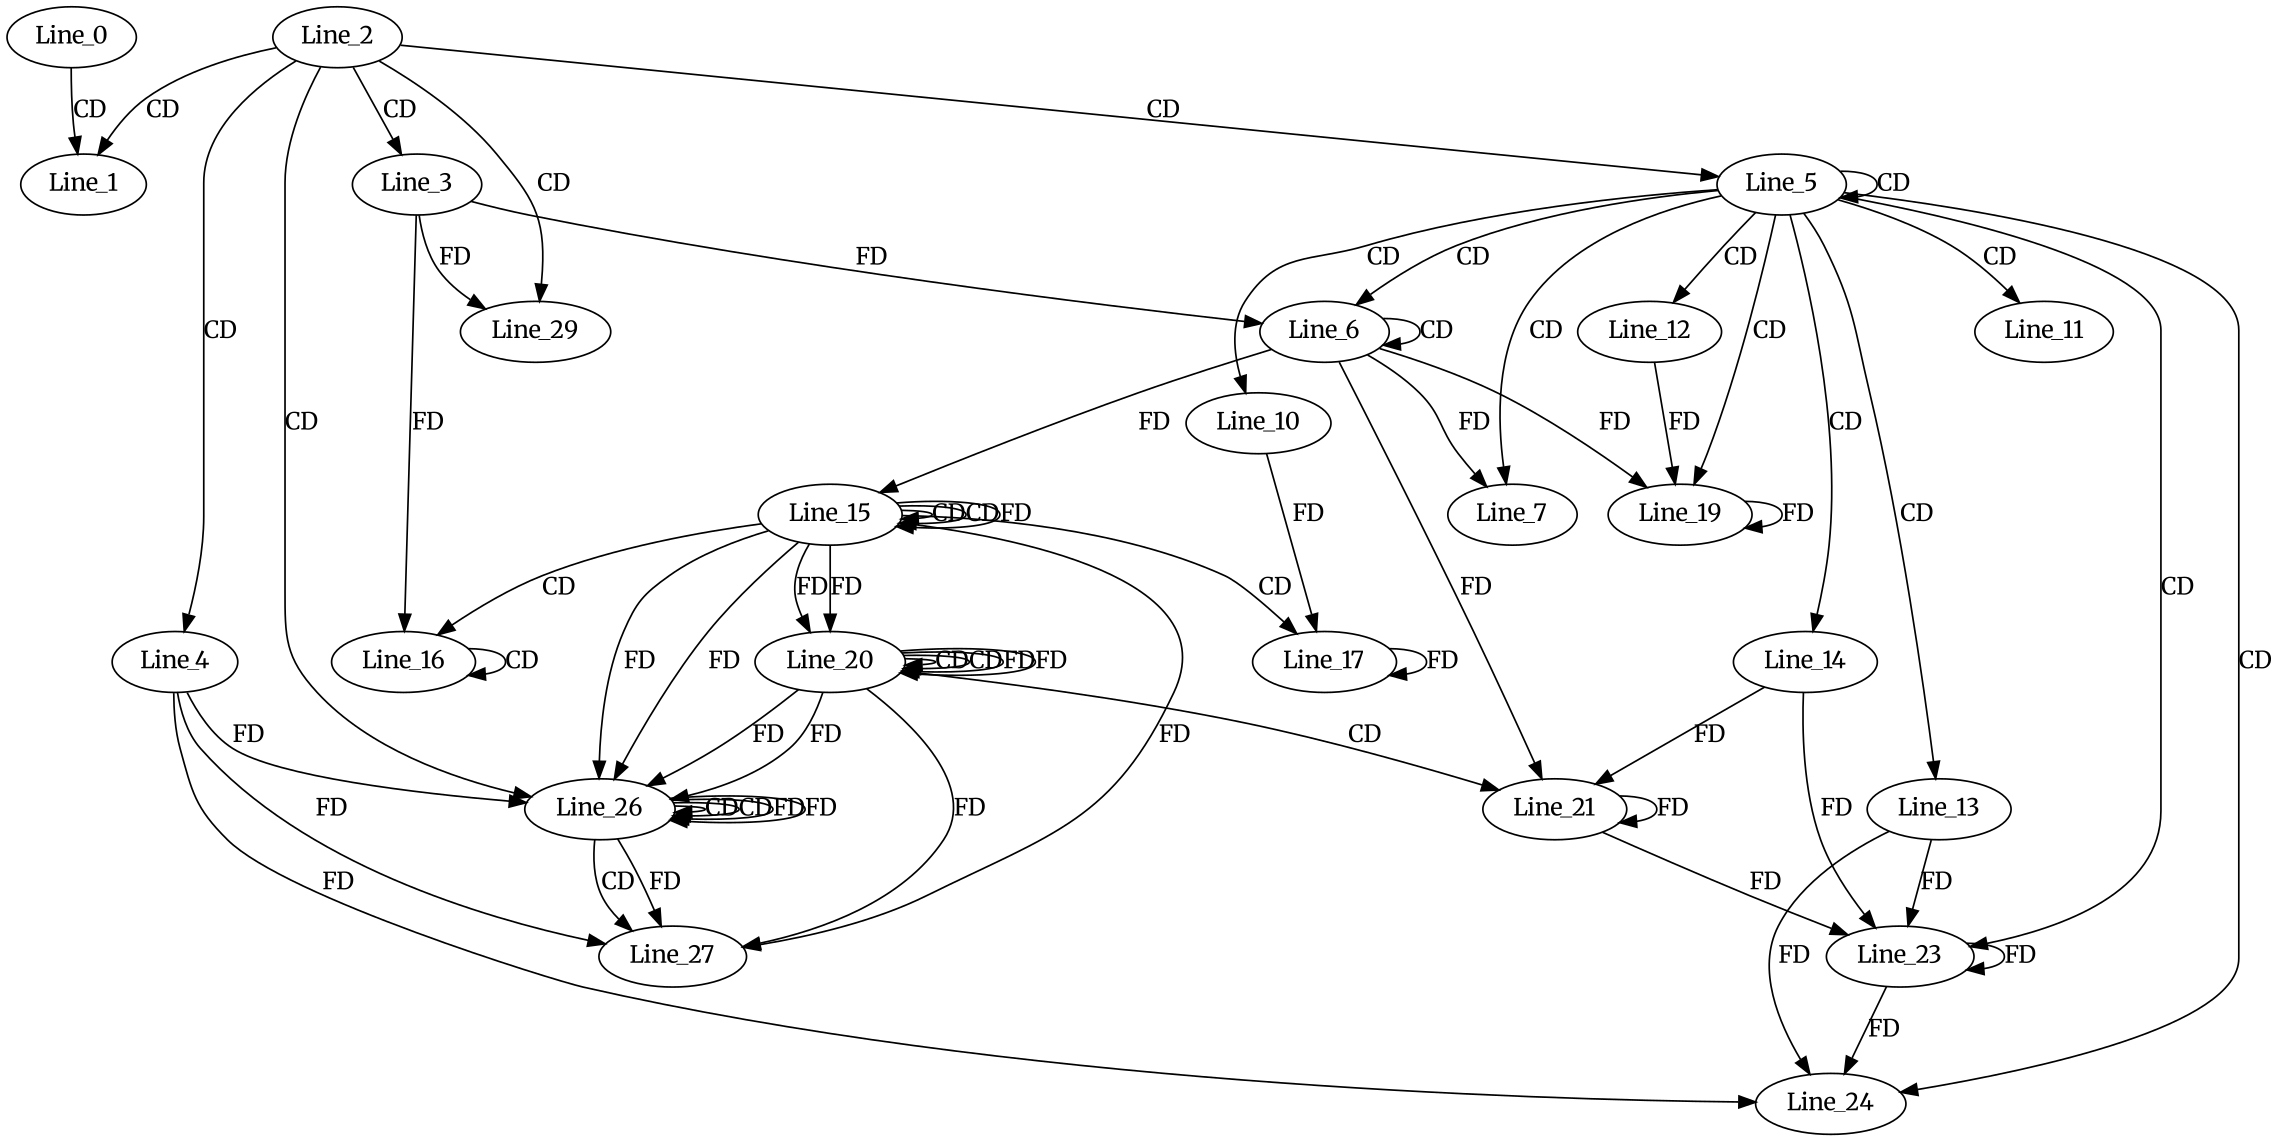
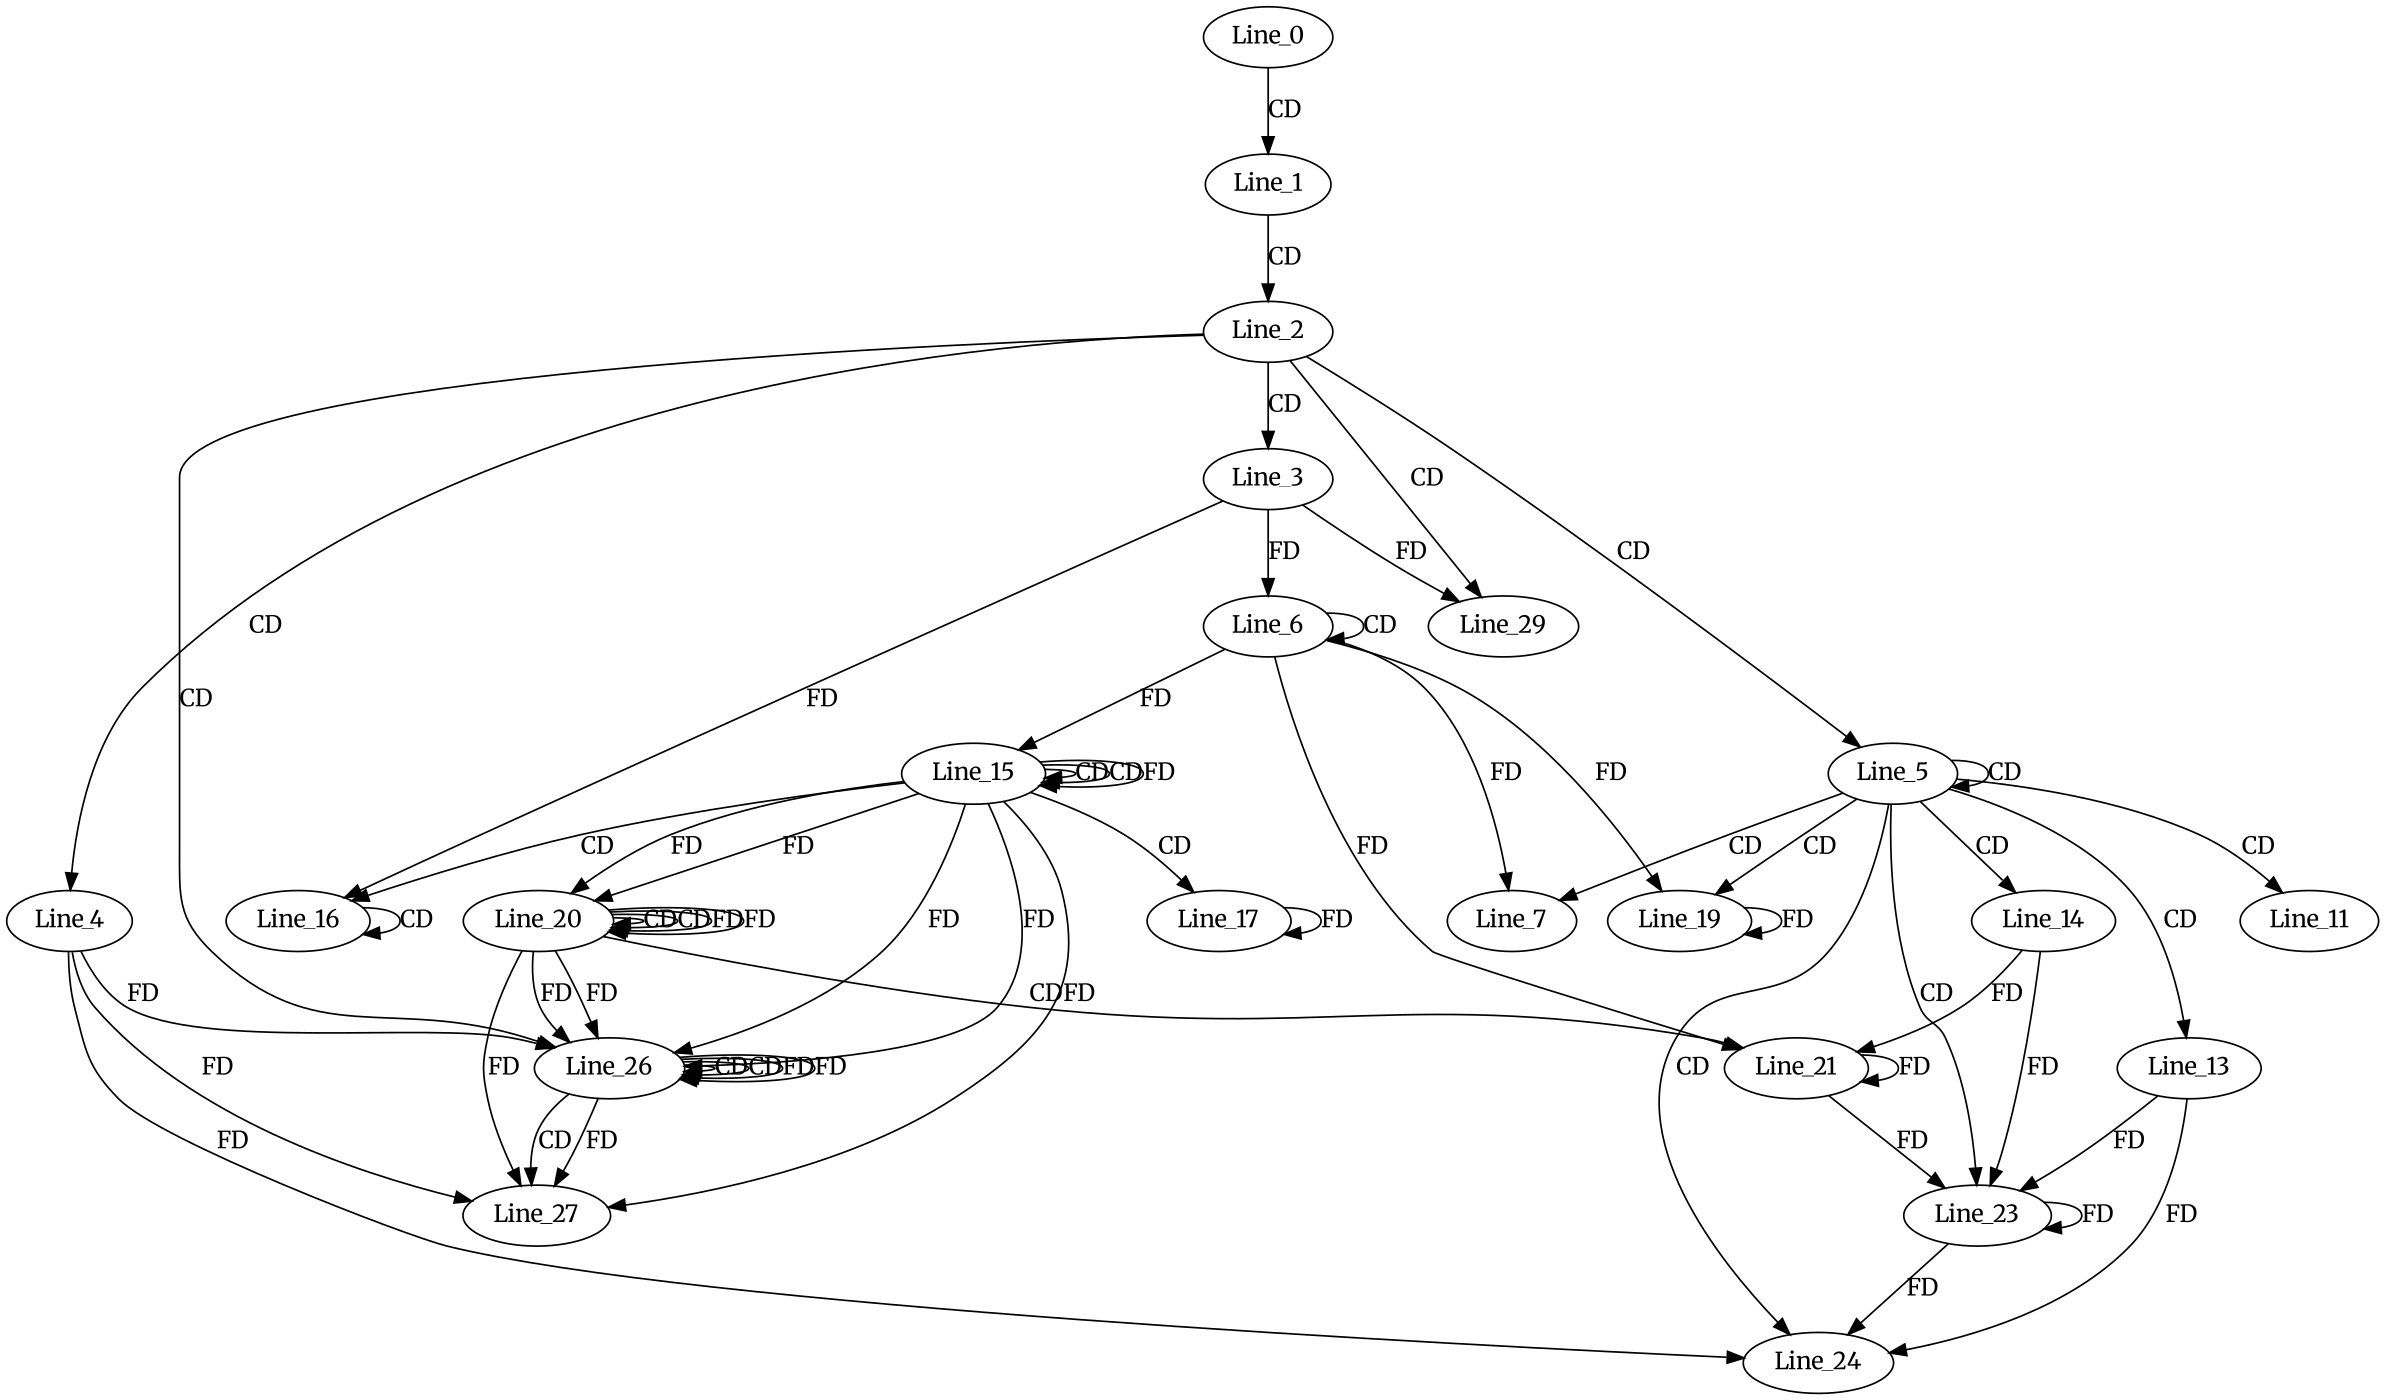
(182, 78) -> (1268, 250)
(1537, 220) -> none
(1650, 332) -> none
(1259, 423) -> none
